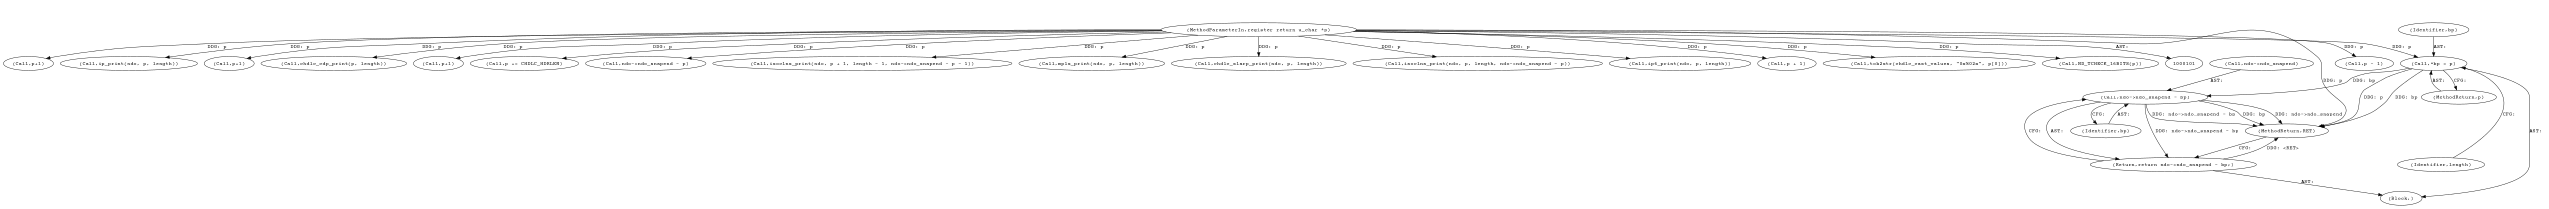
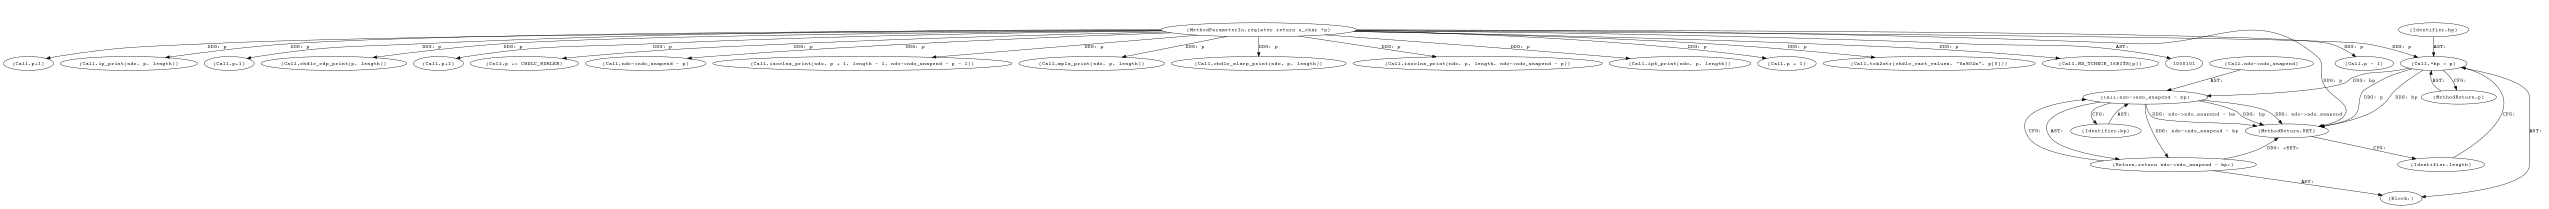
(2232, 147) -> (2362, 147)
